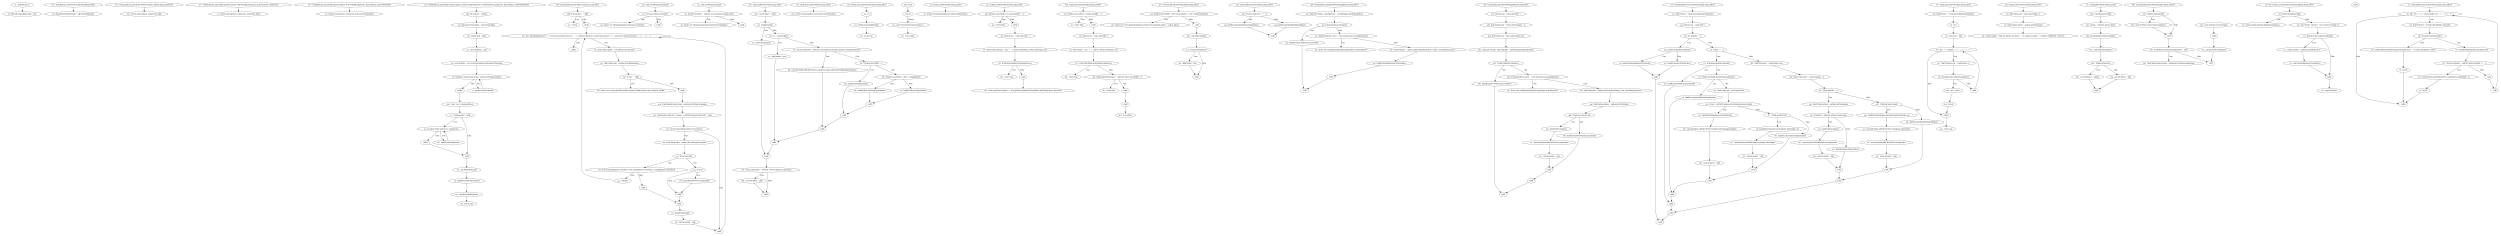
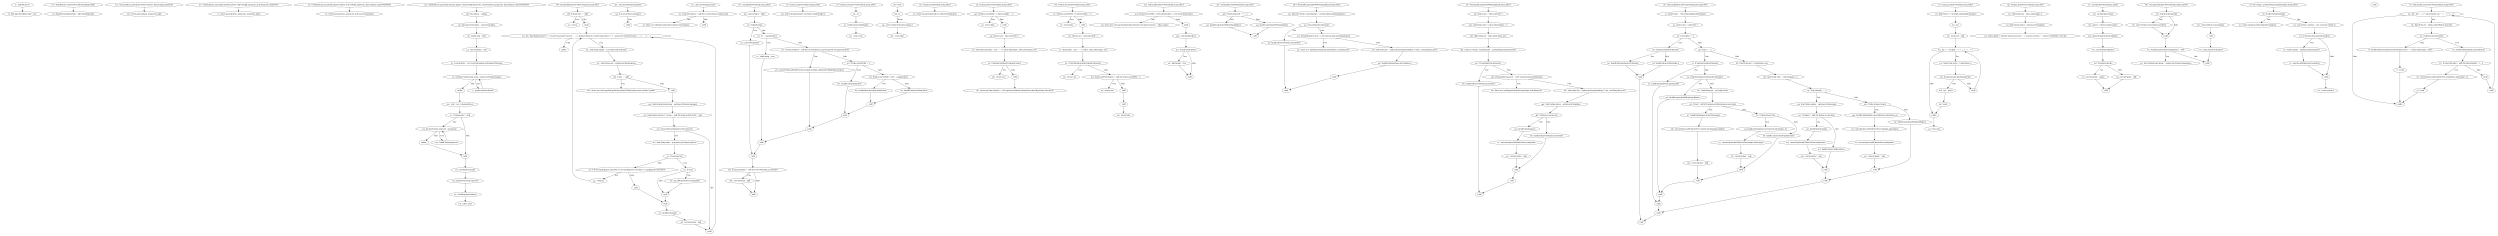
(622, 25) -> none
